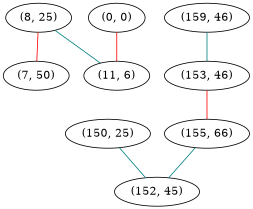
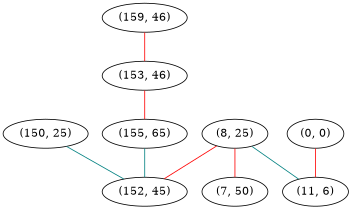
(207, 47) -> (145, 47)
(207, 134) -> (145, 134)
none -> (190, 162)
